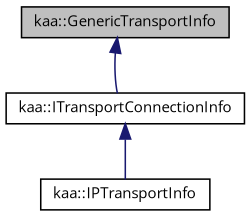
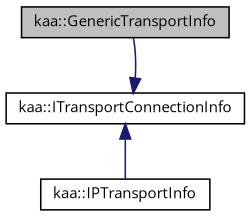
(115, 73) -> (136, 58)
